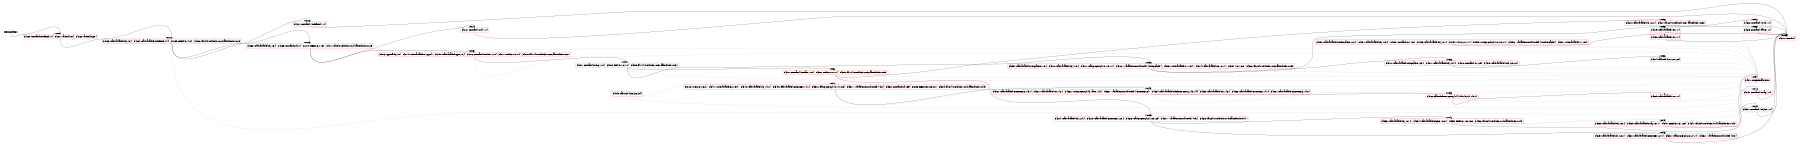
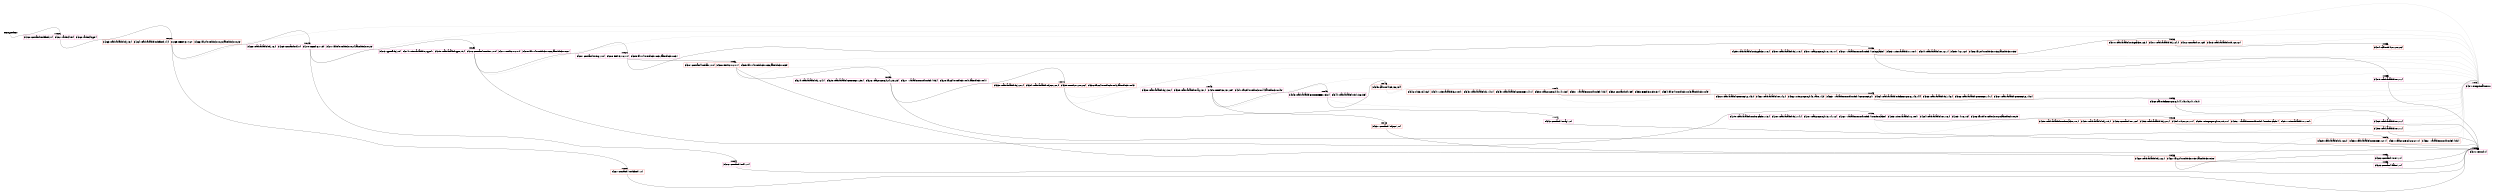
none -> (1327, 95)
none -> (1874, 117)
none -> (2439, 125)
